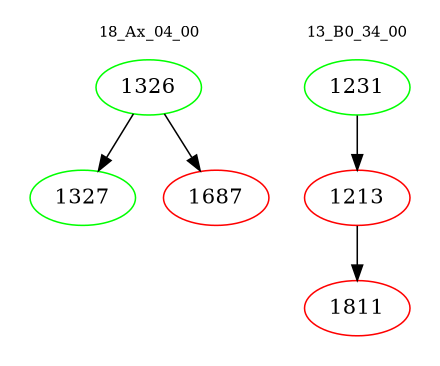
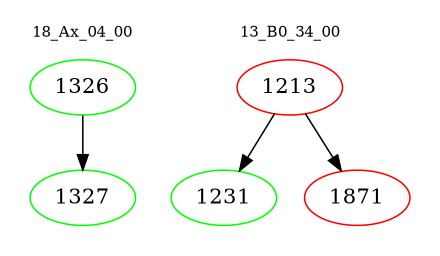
(357, 135) -> (261, 136)
(216, 198) -> none
(357, 308) -> (357, 198)
